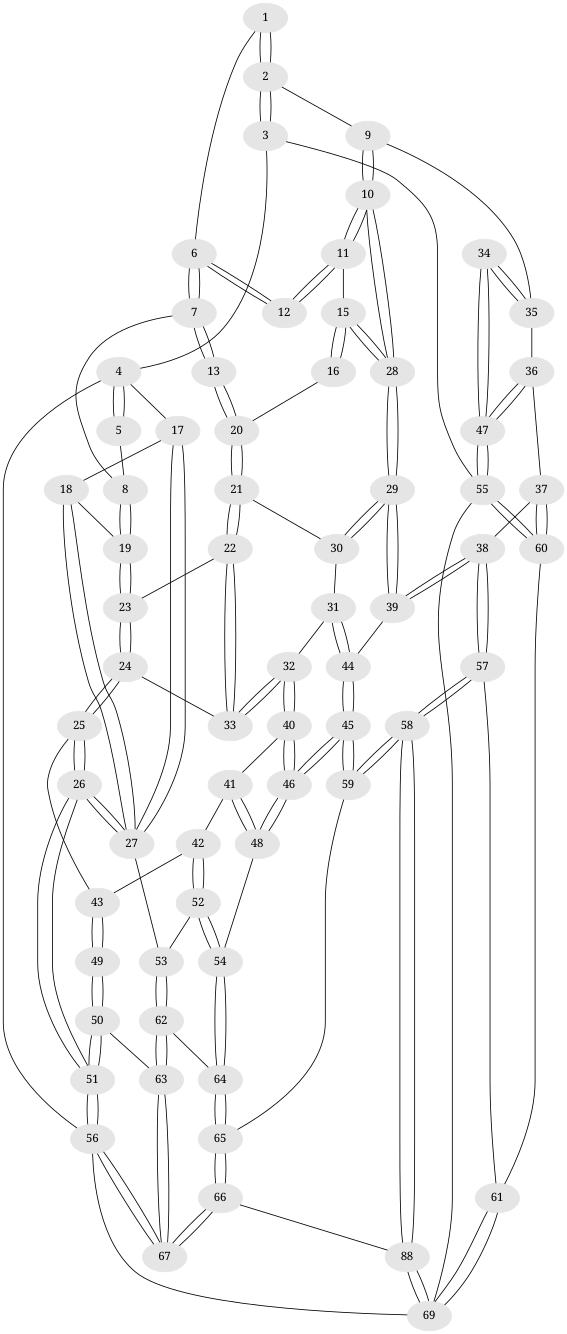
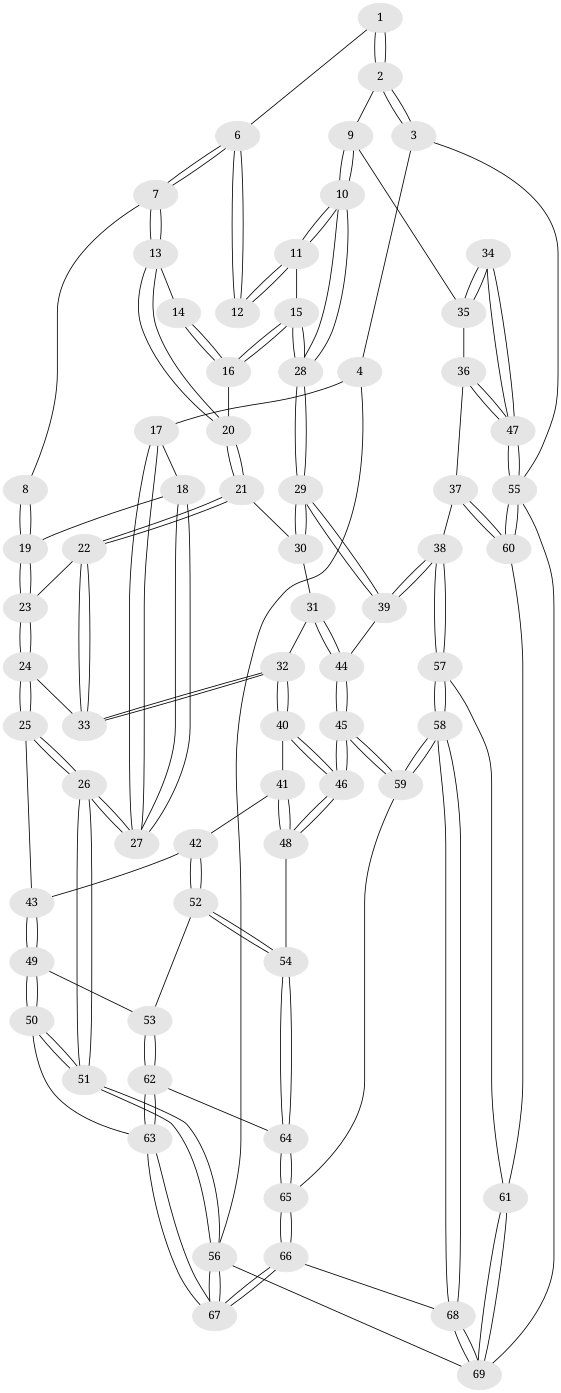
none -> (179, 313)
(119, 431) -> none
(147, 903) -> (87, 989)
(407, 1257) -> (453, 1316)
